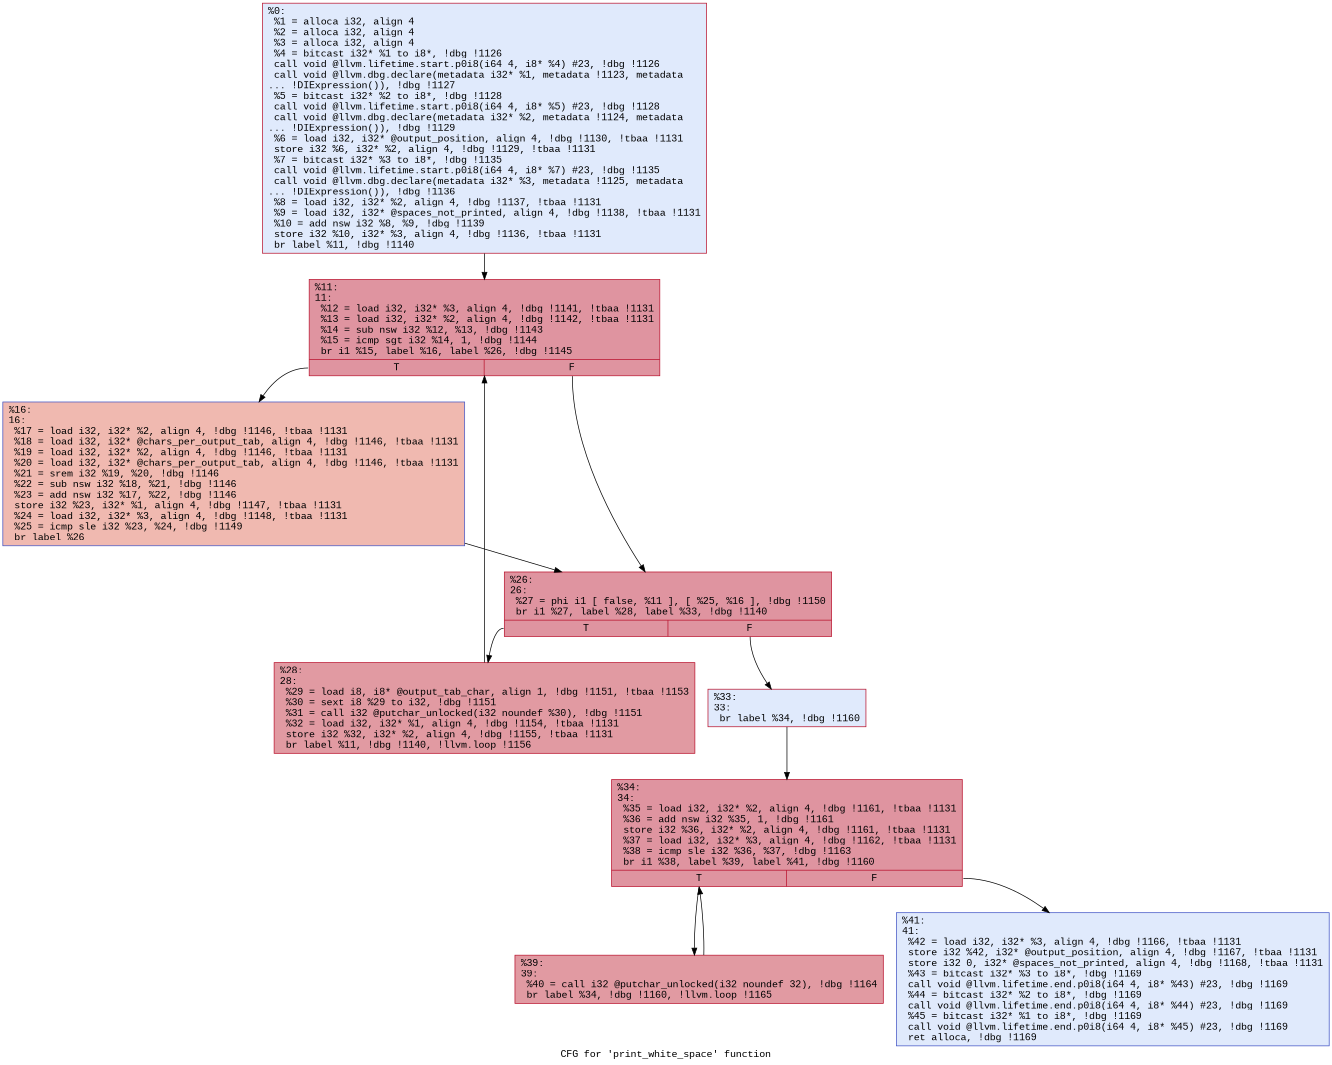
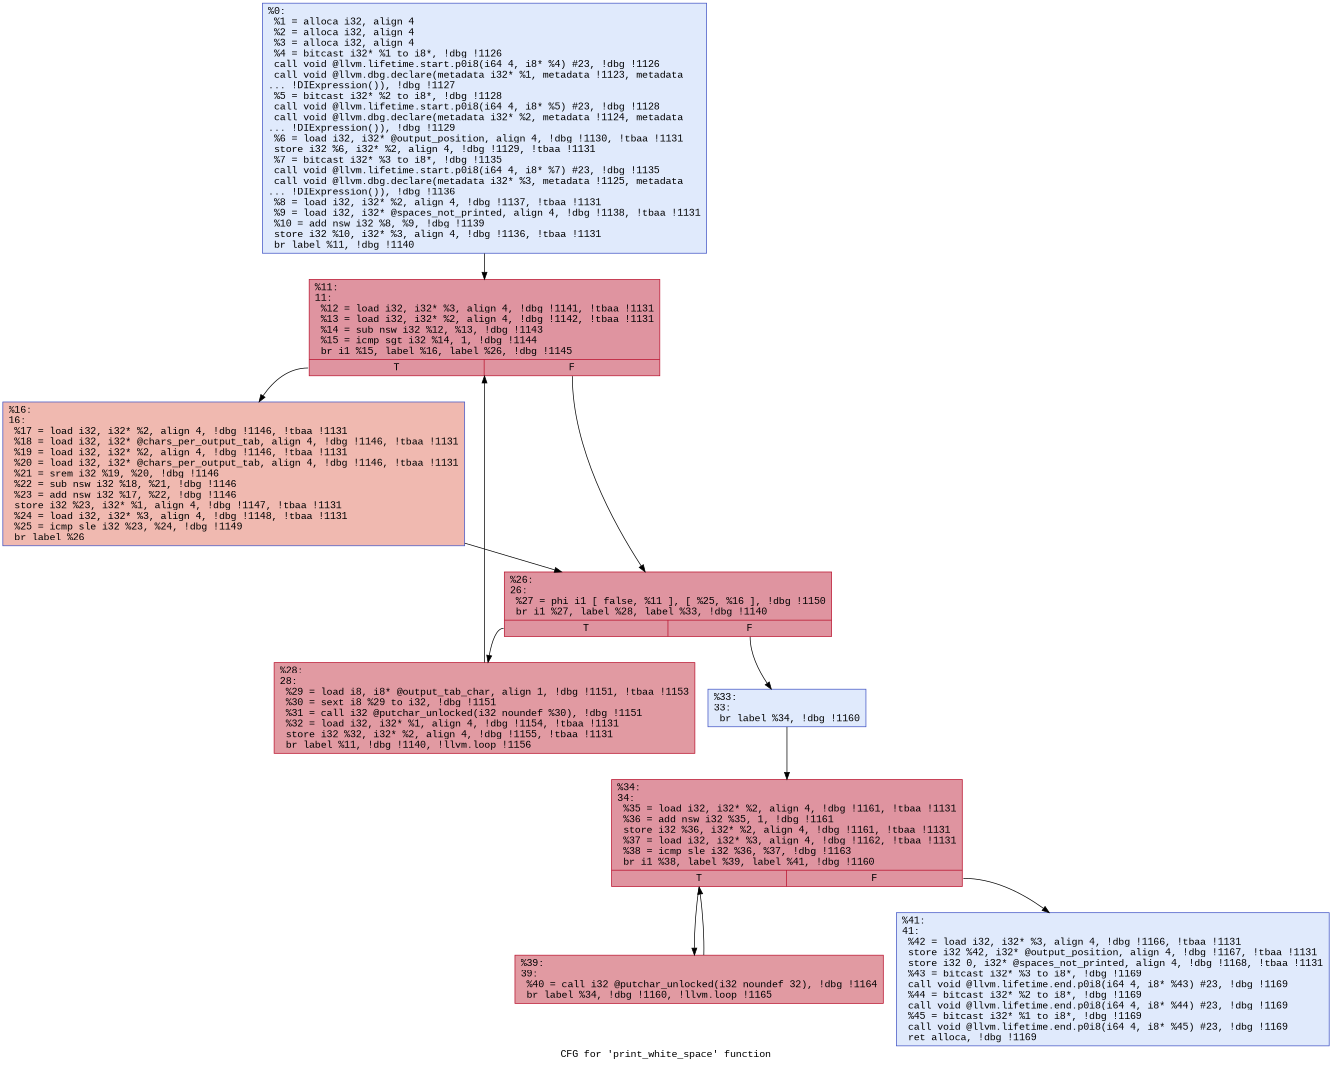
(484, 128) -> (484, 128)
(787, 708) -> (787, 708)
